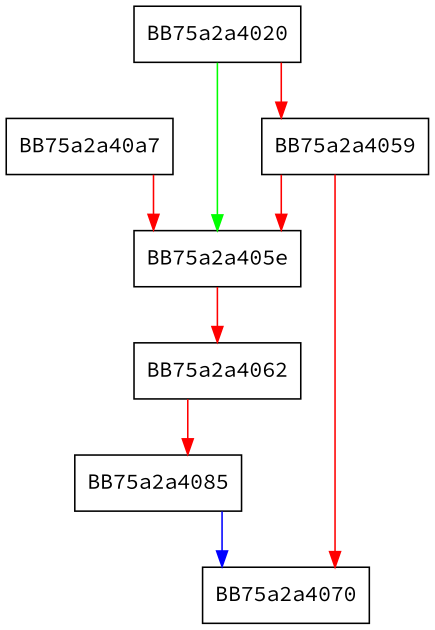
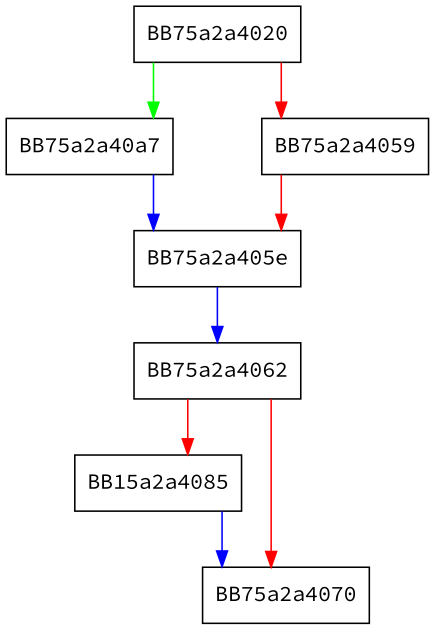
(217, 139) -> (153, 82)
(153, 195) -> (153, 195)
(217, 307) -> (217, 307)
(335, 363) -> (271, 475)
(158, 483) -> (158, 483)
